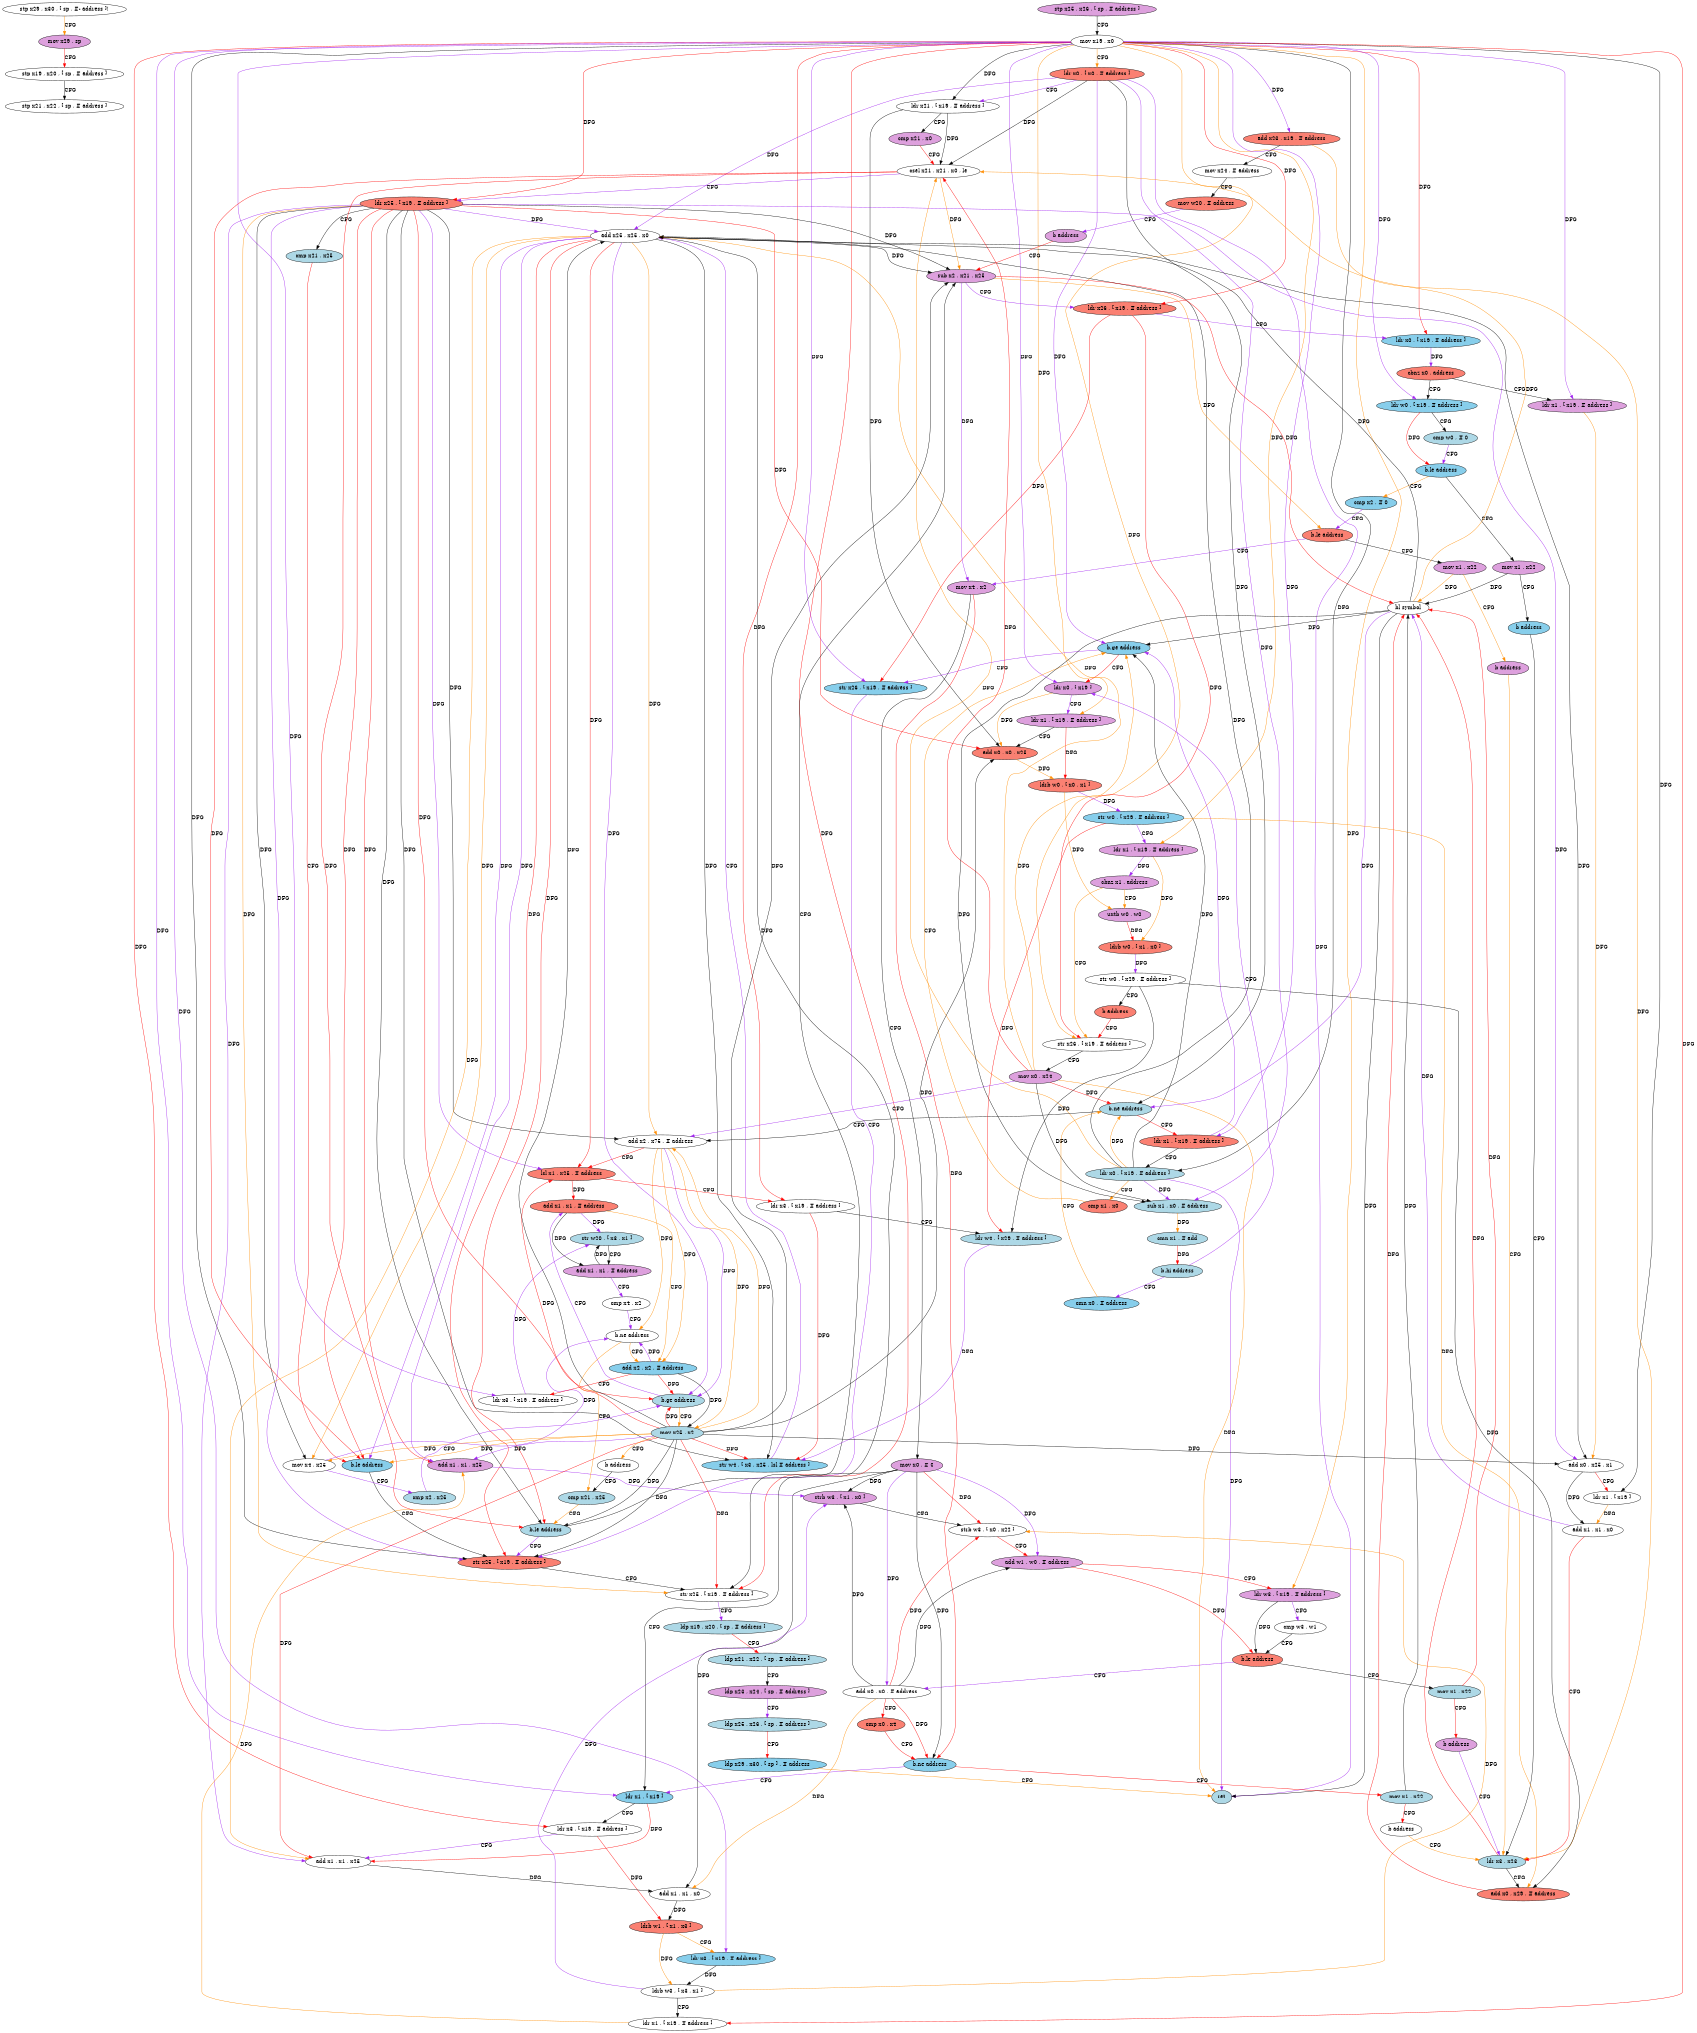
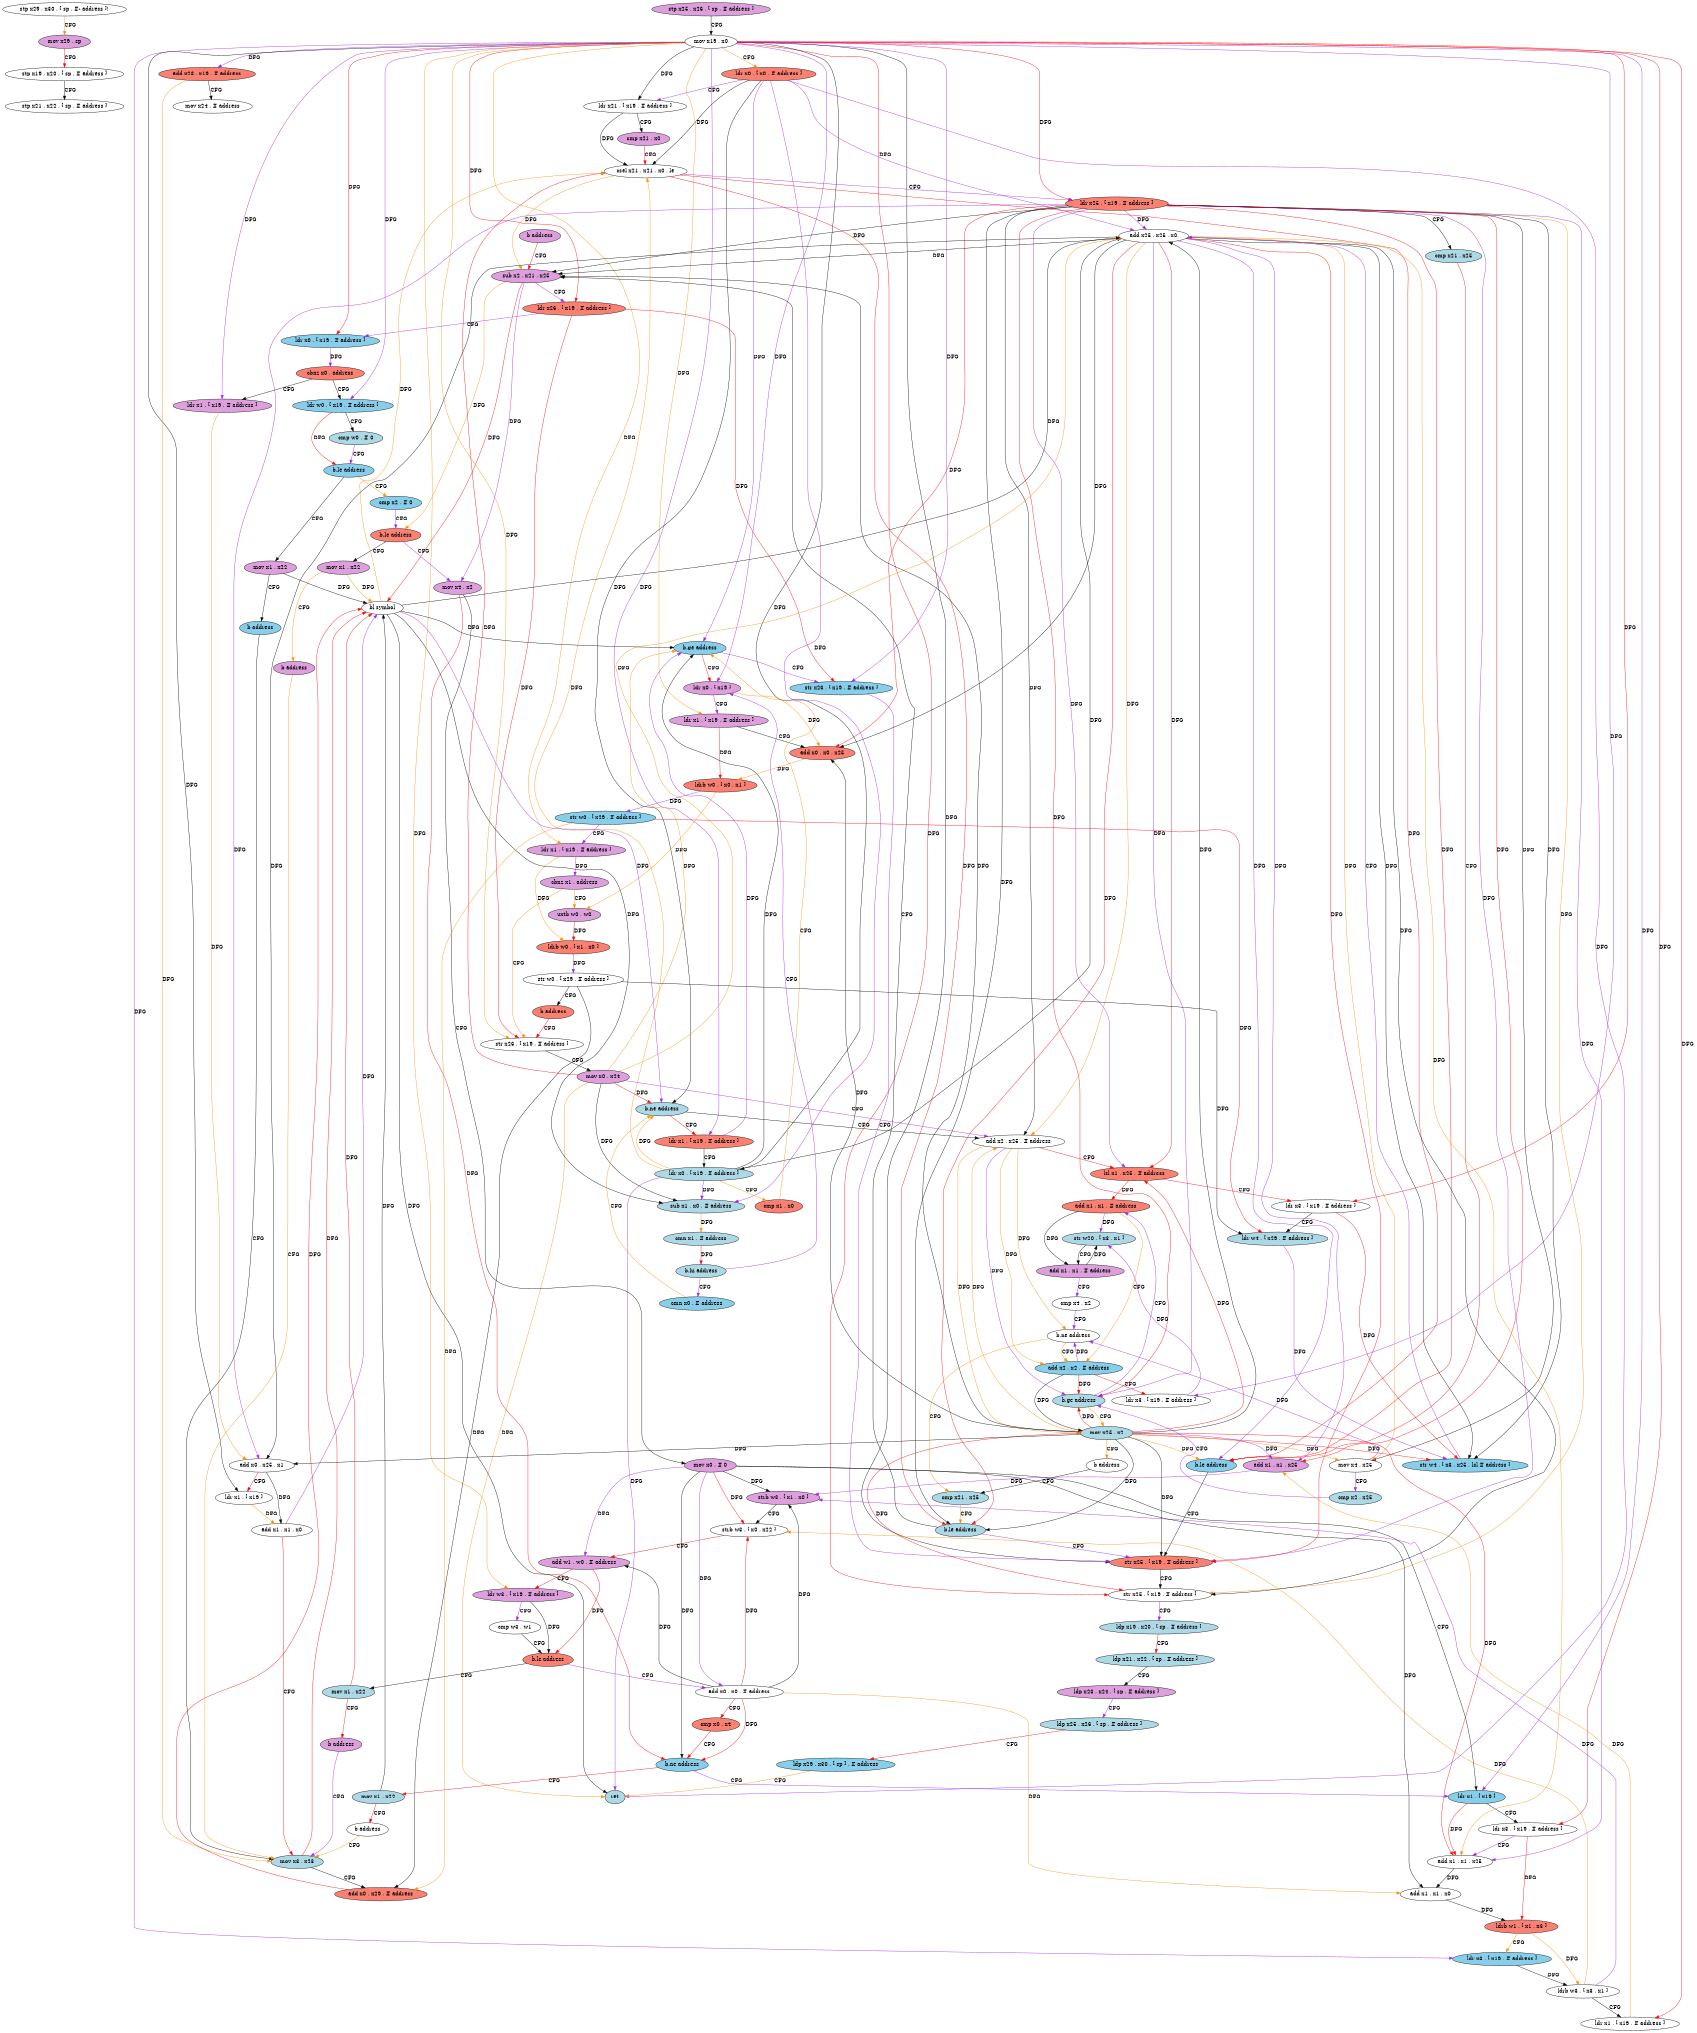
(1206, 204) -> none
(870, 436) -> (1089, 551)
(661, 1142) -> (1019, 1142)
(1177, 1239) -> (701, 1239)
(1502, 1862) -> (297, 1862)
